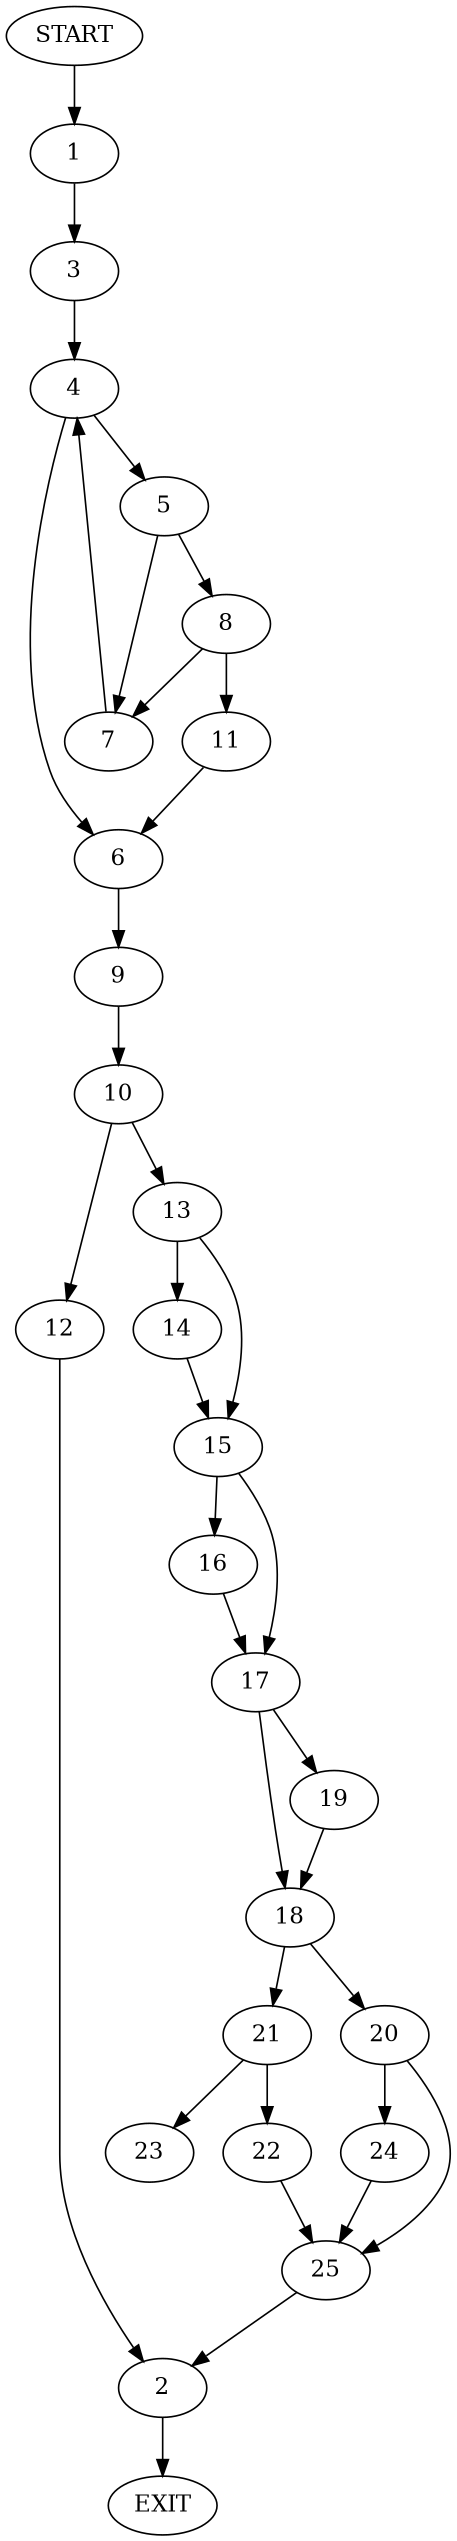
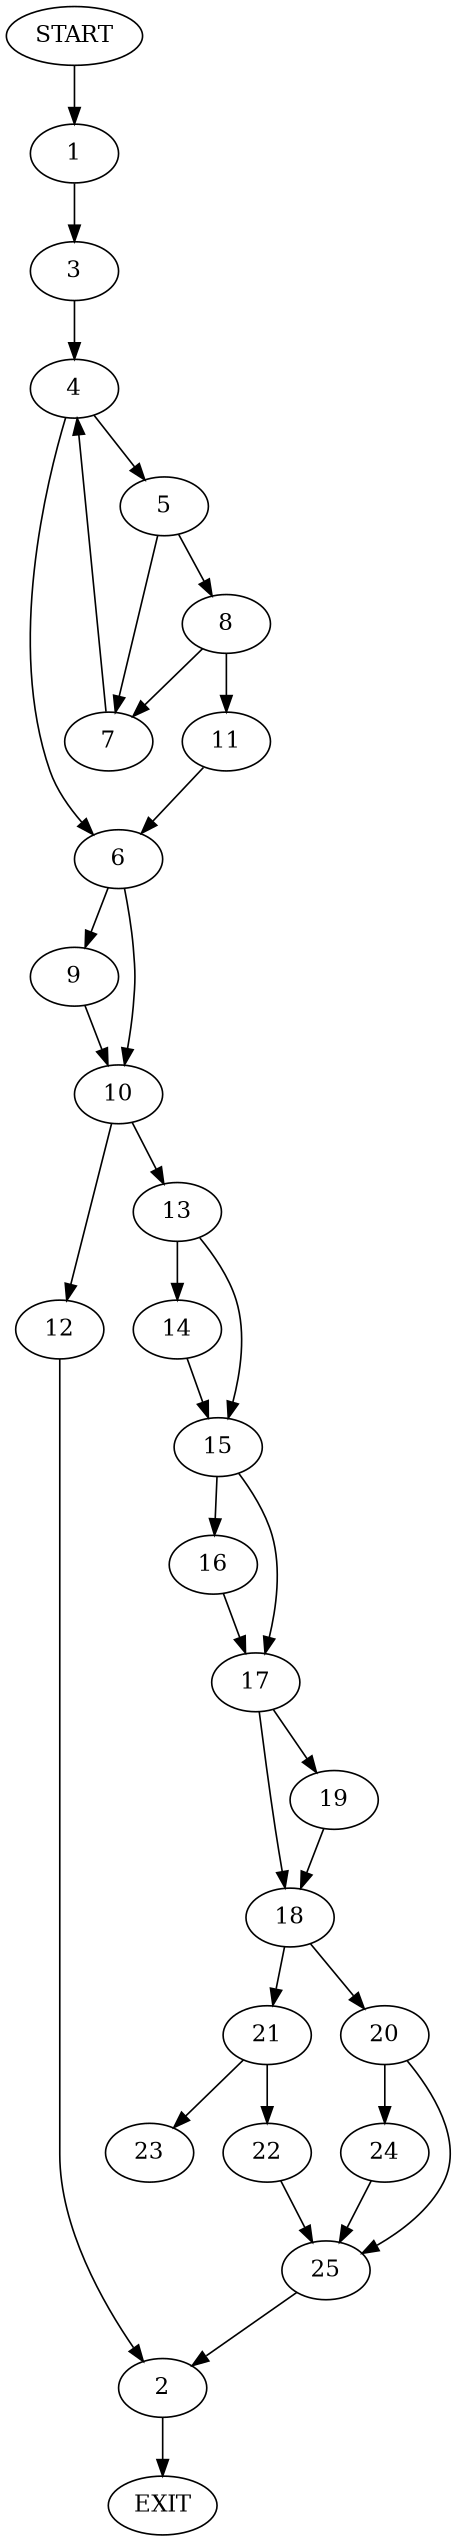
none -> (135, 969)
